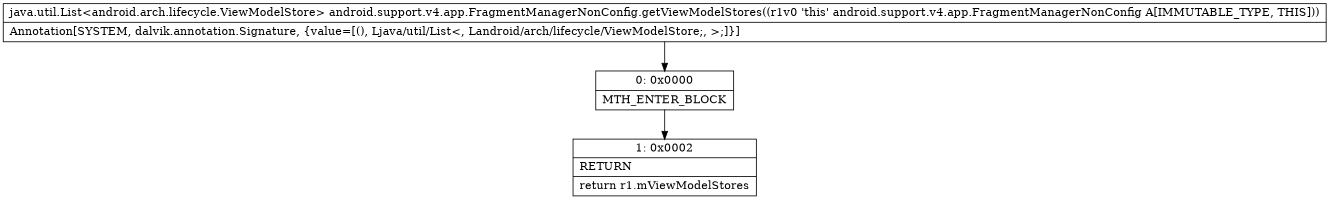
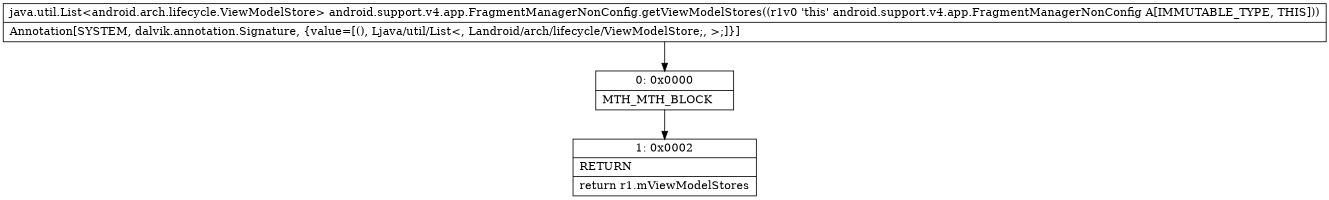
(665, 100) -> (657, 100)
